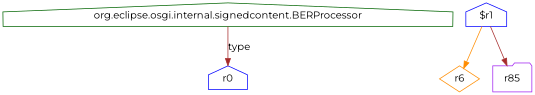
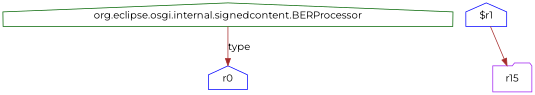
(459, 79) -> none
(512, 79) -> (512, 79)
